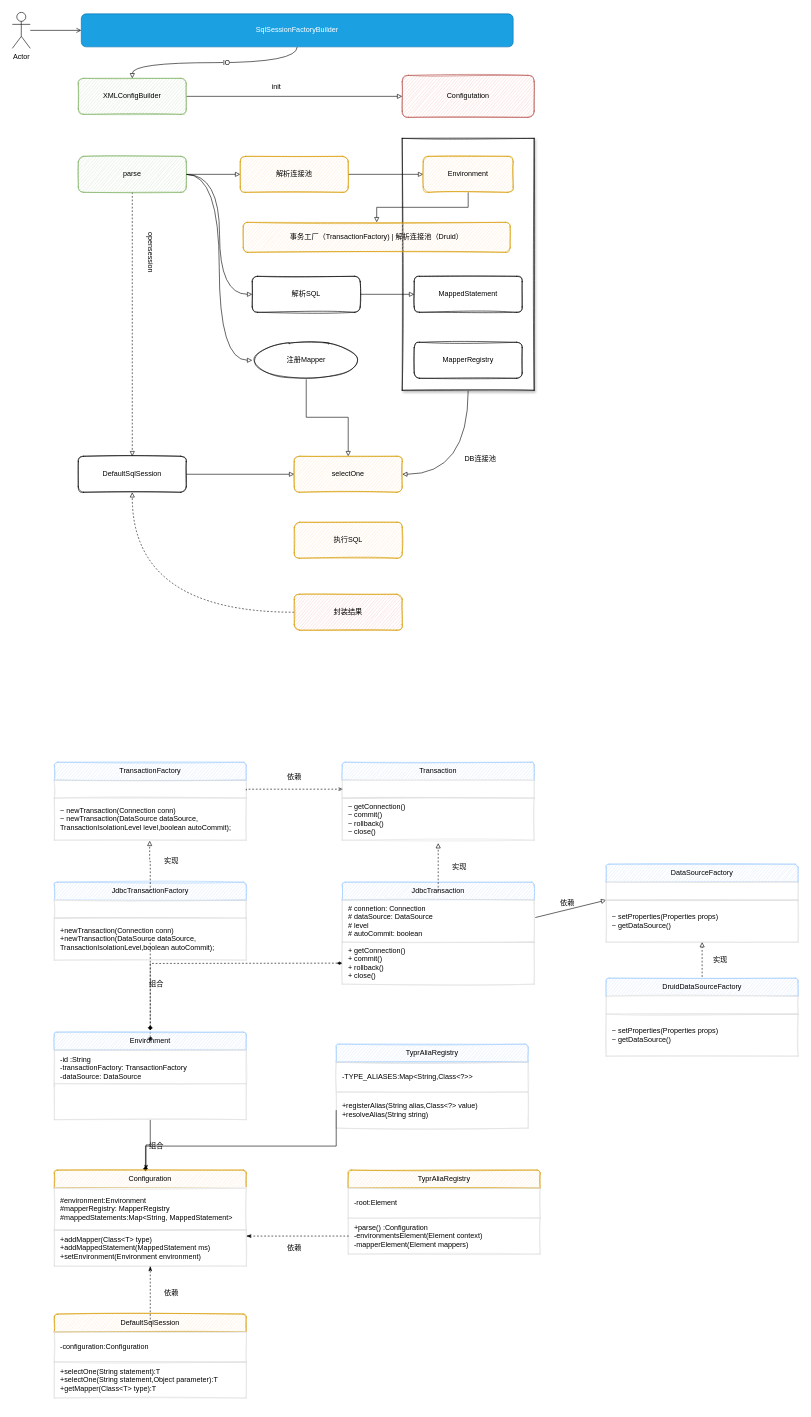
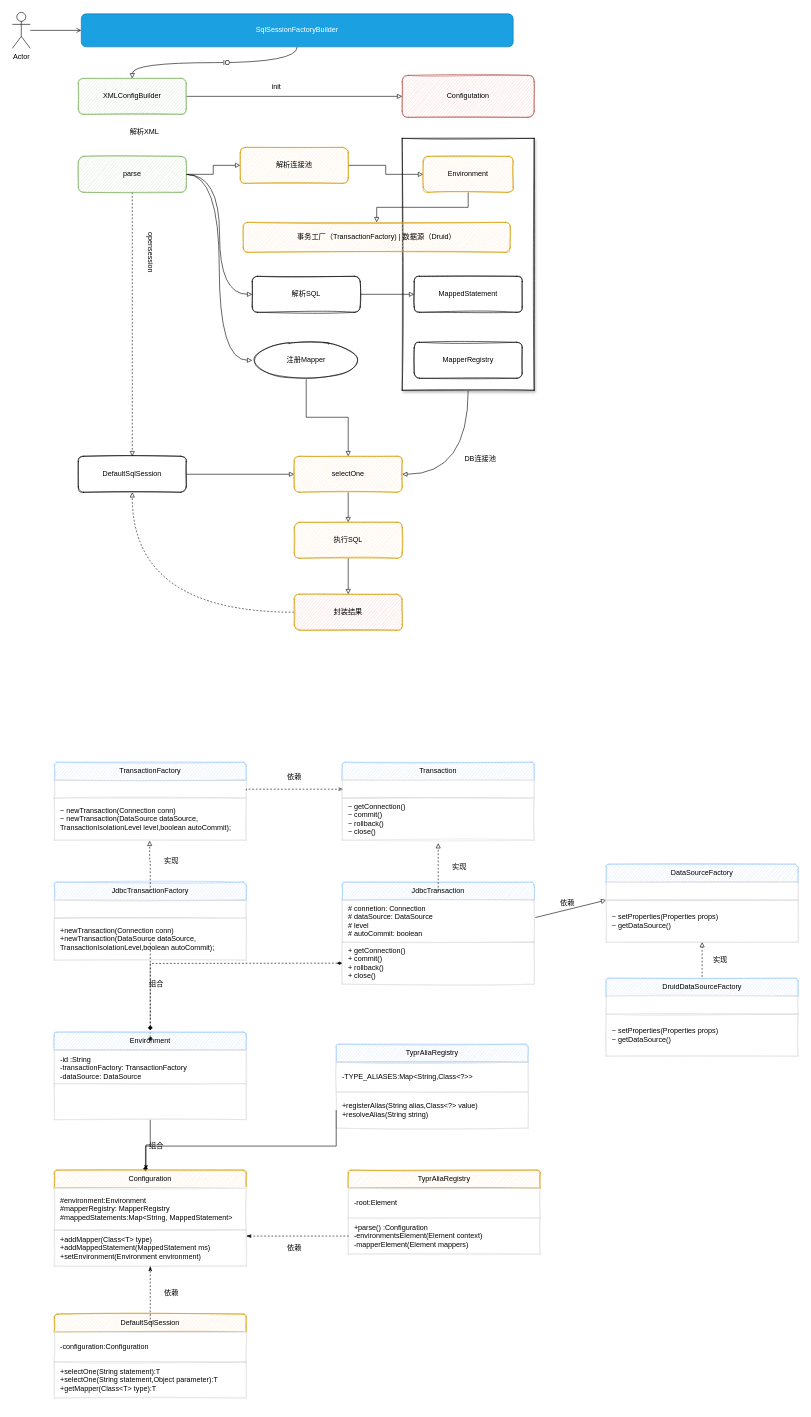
none -> (144, 132)
(294, 174) -> (294, 165)
(377, 237) -> (377, 237)
none -> (348, 505)
none -> (348, 574)
